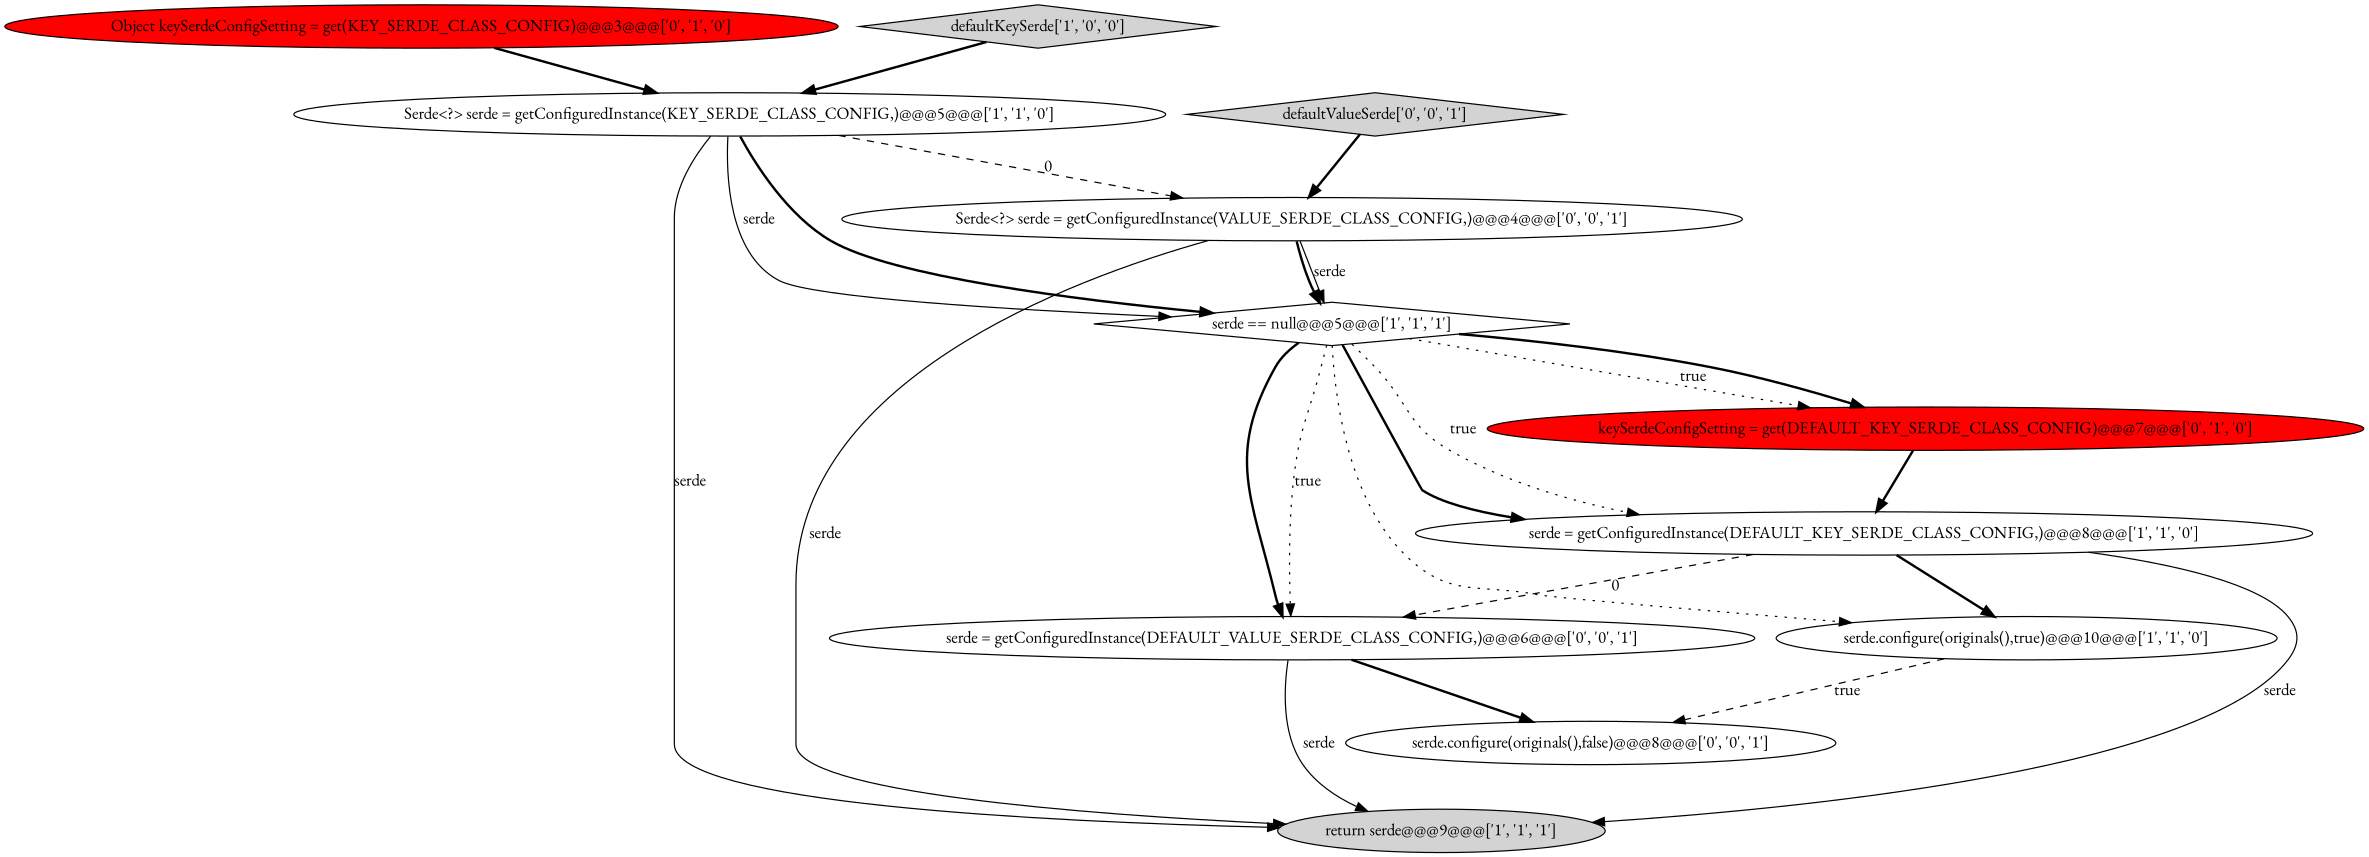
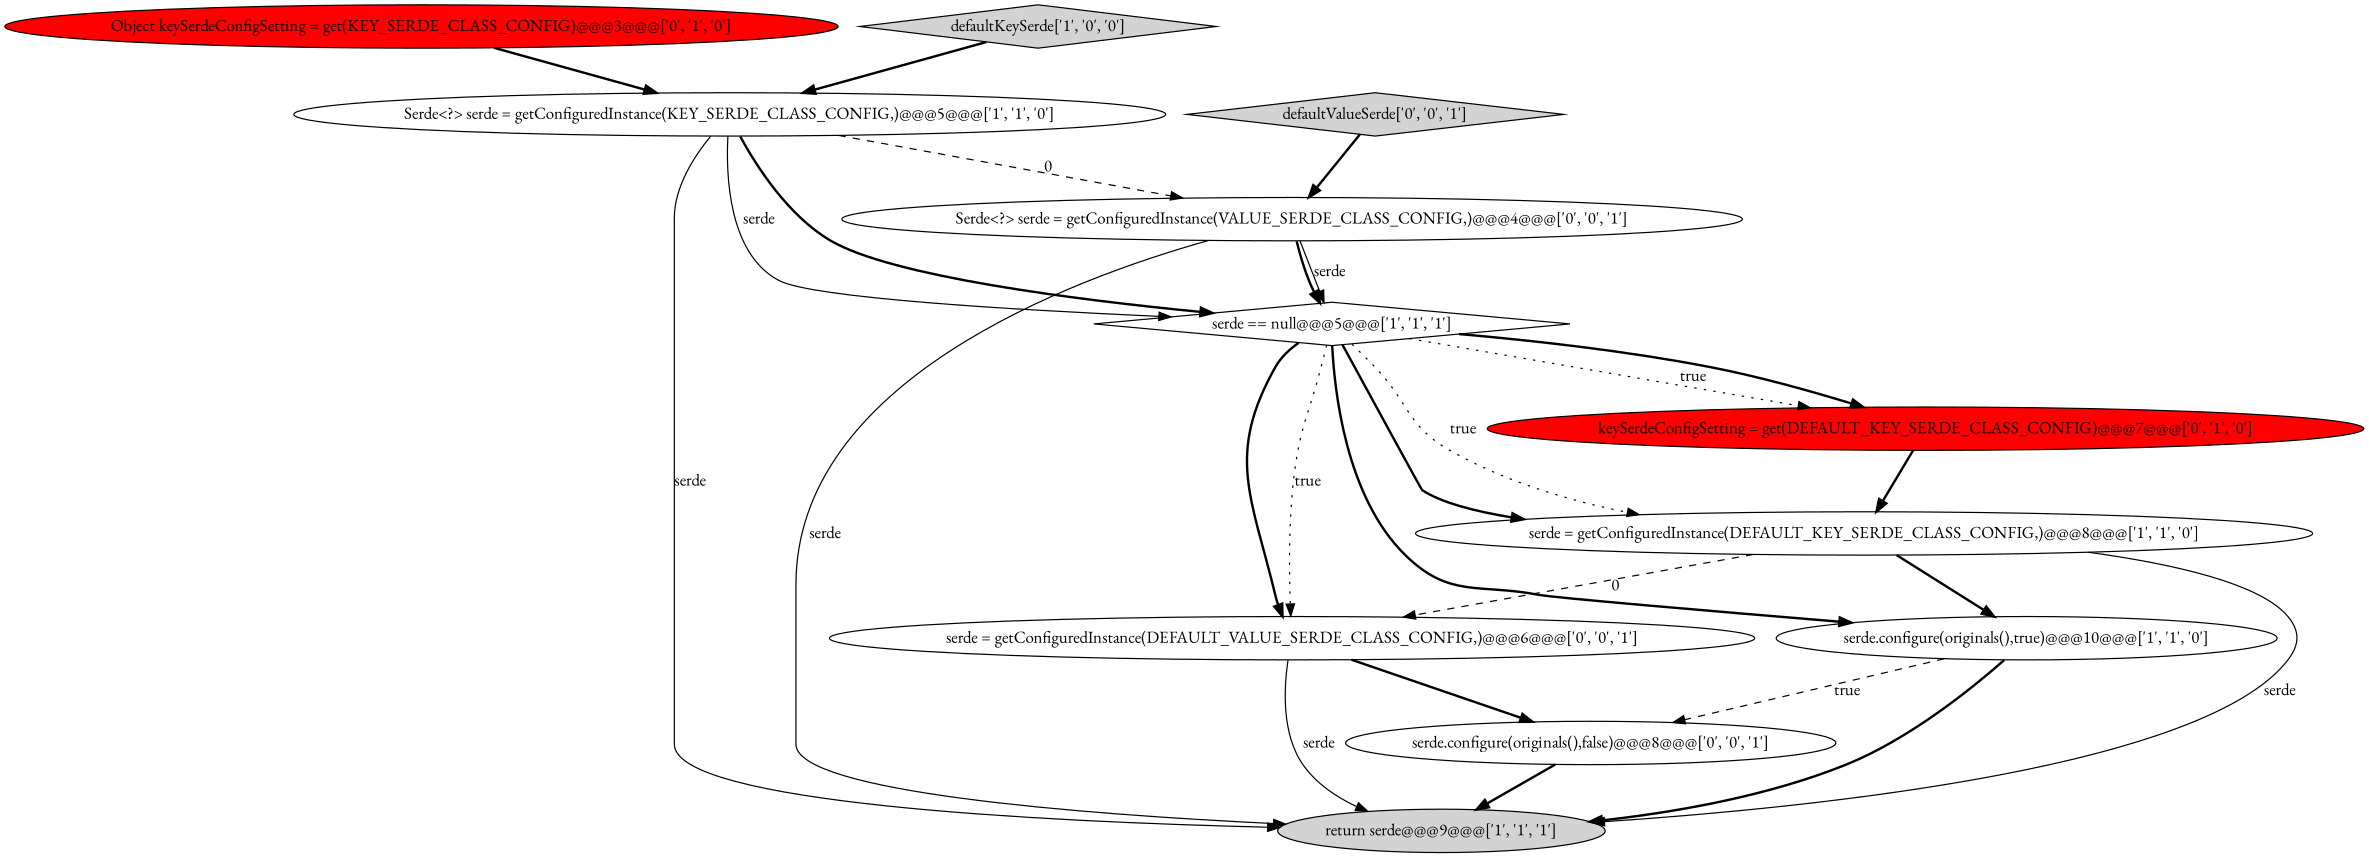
(1505, 590) -> (1505, 590)
none -> (1818, 775)
none -> (1521, 784)
